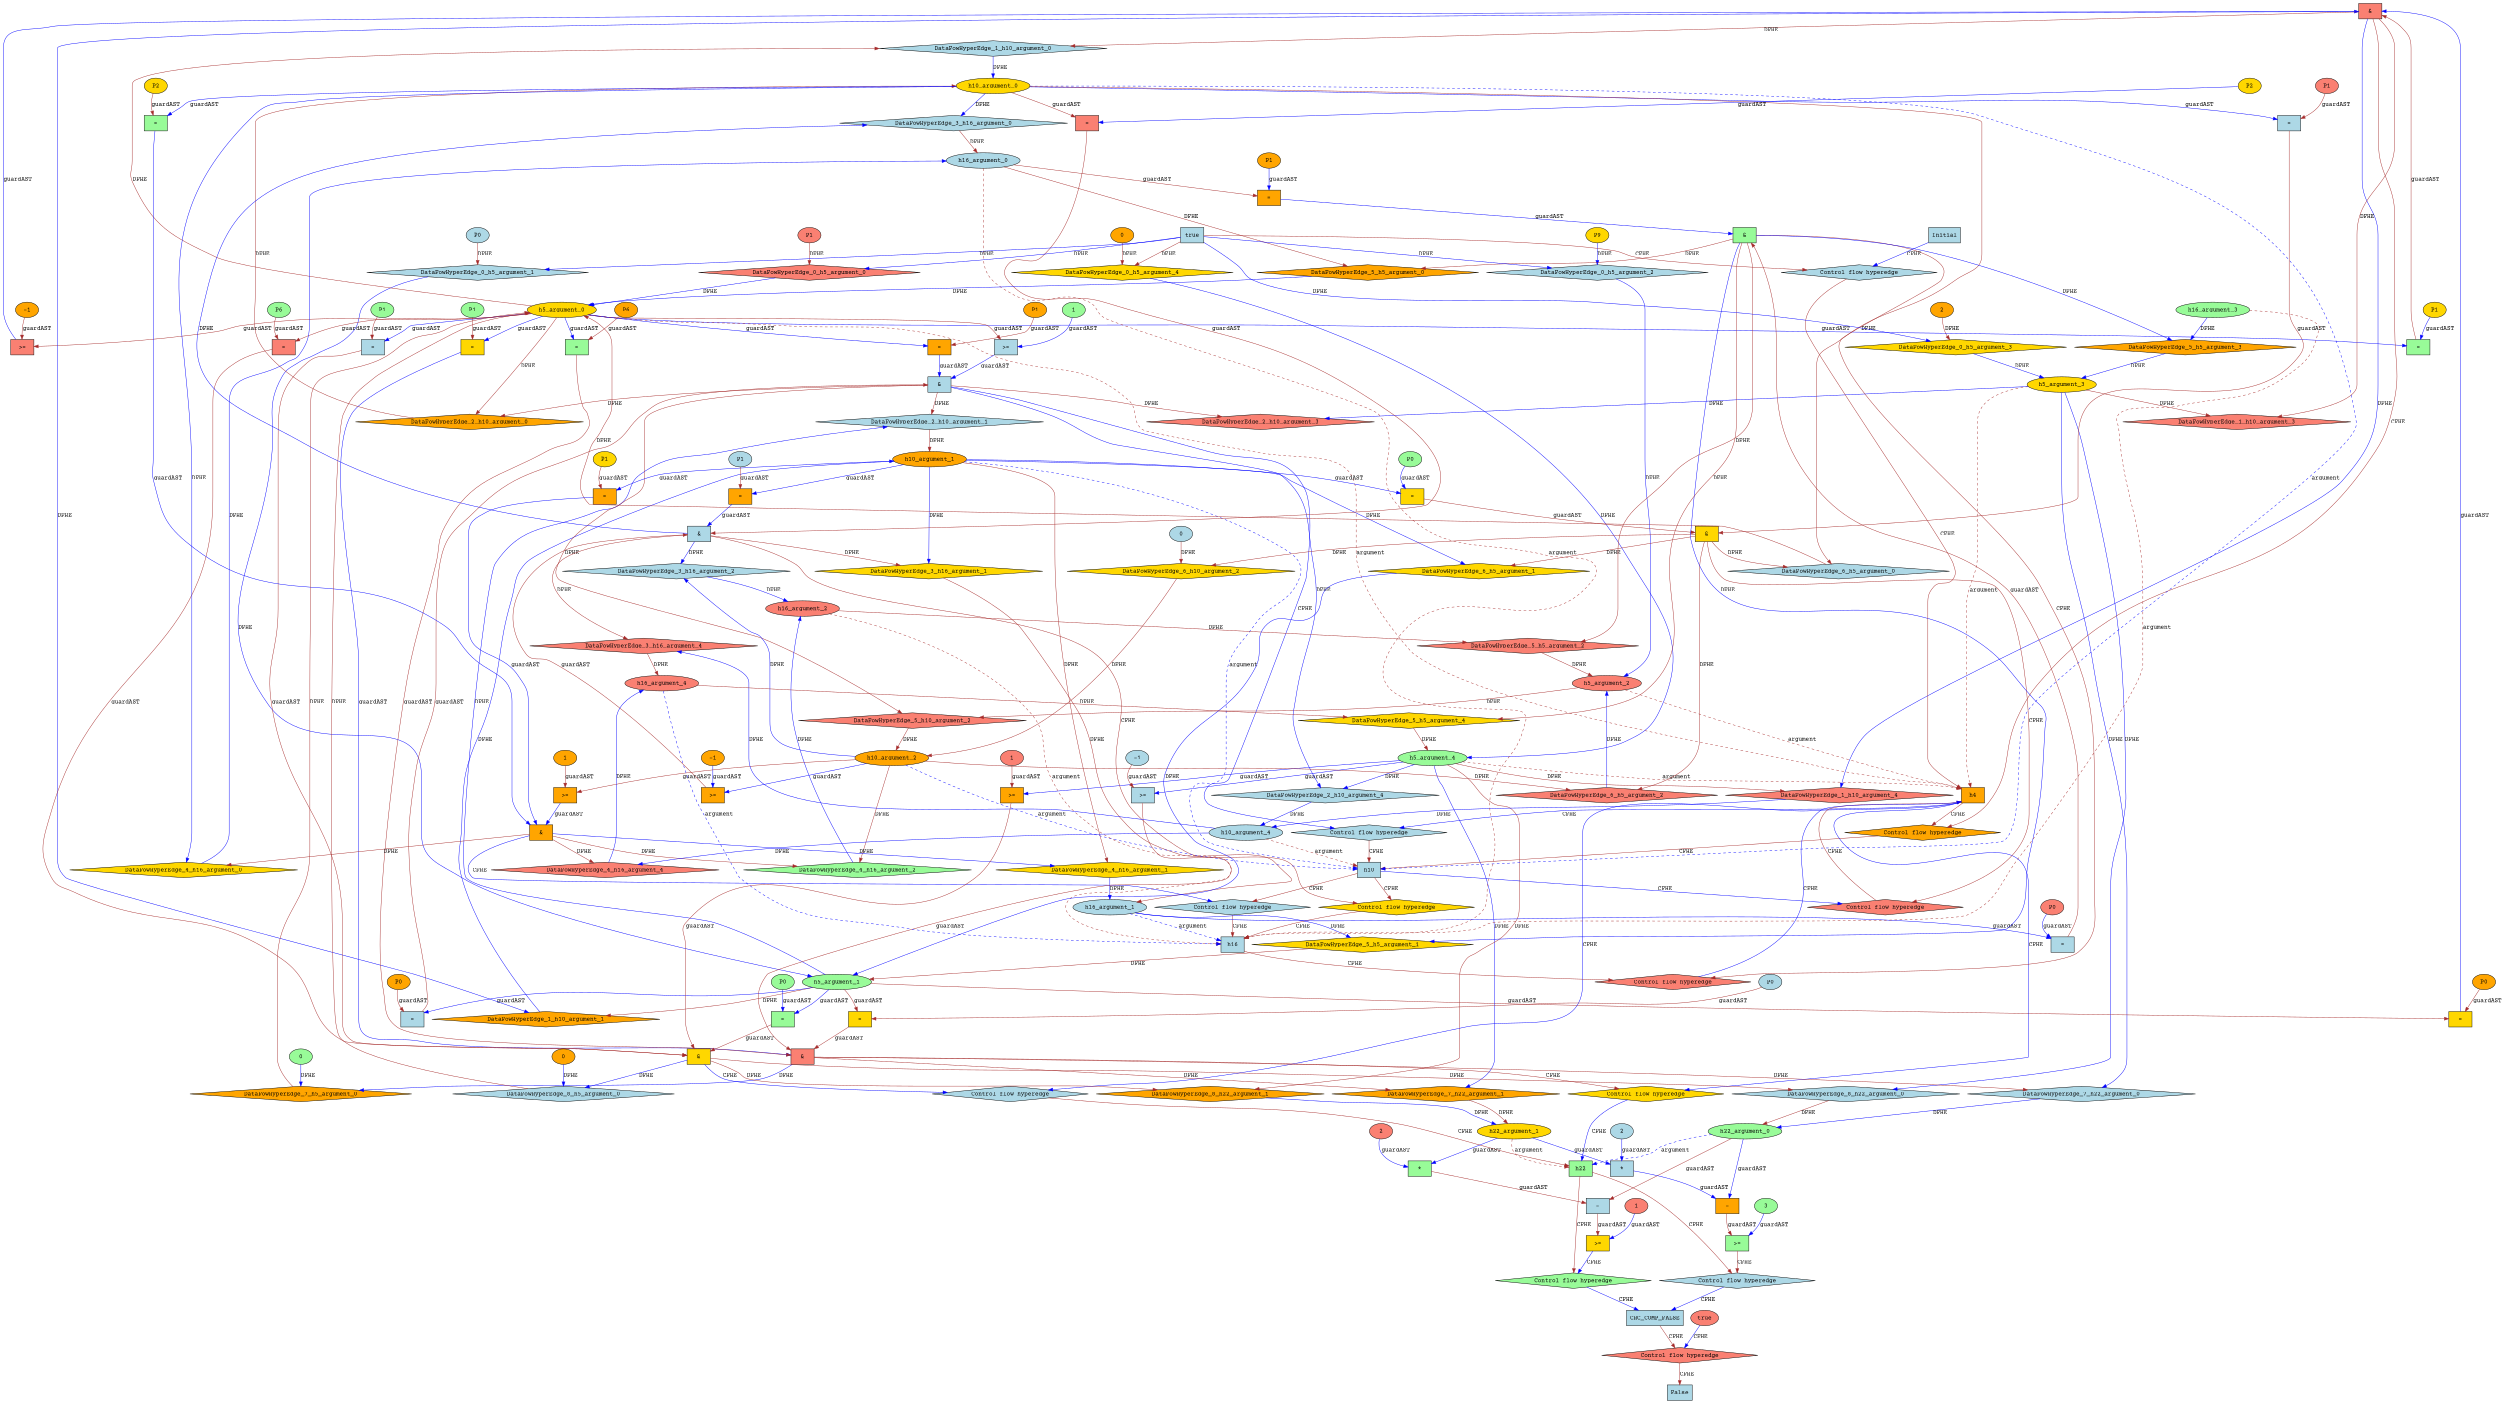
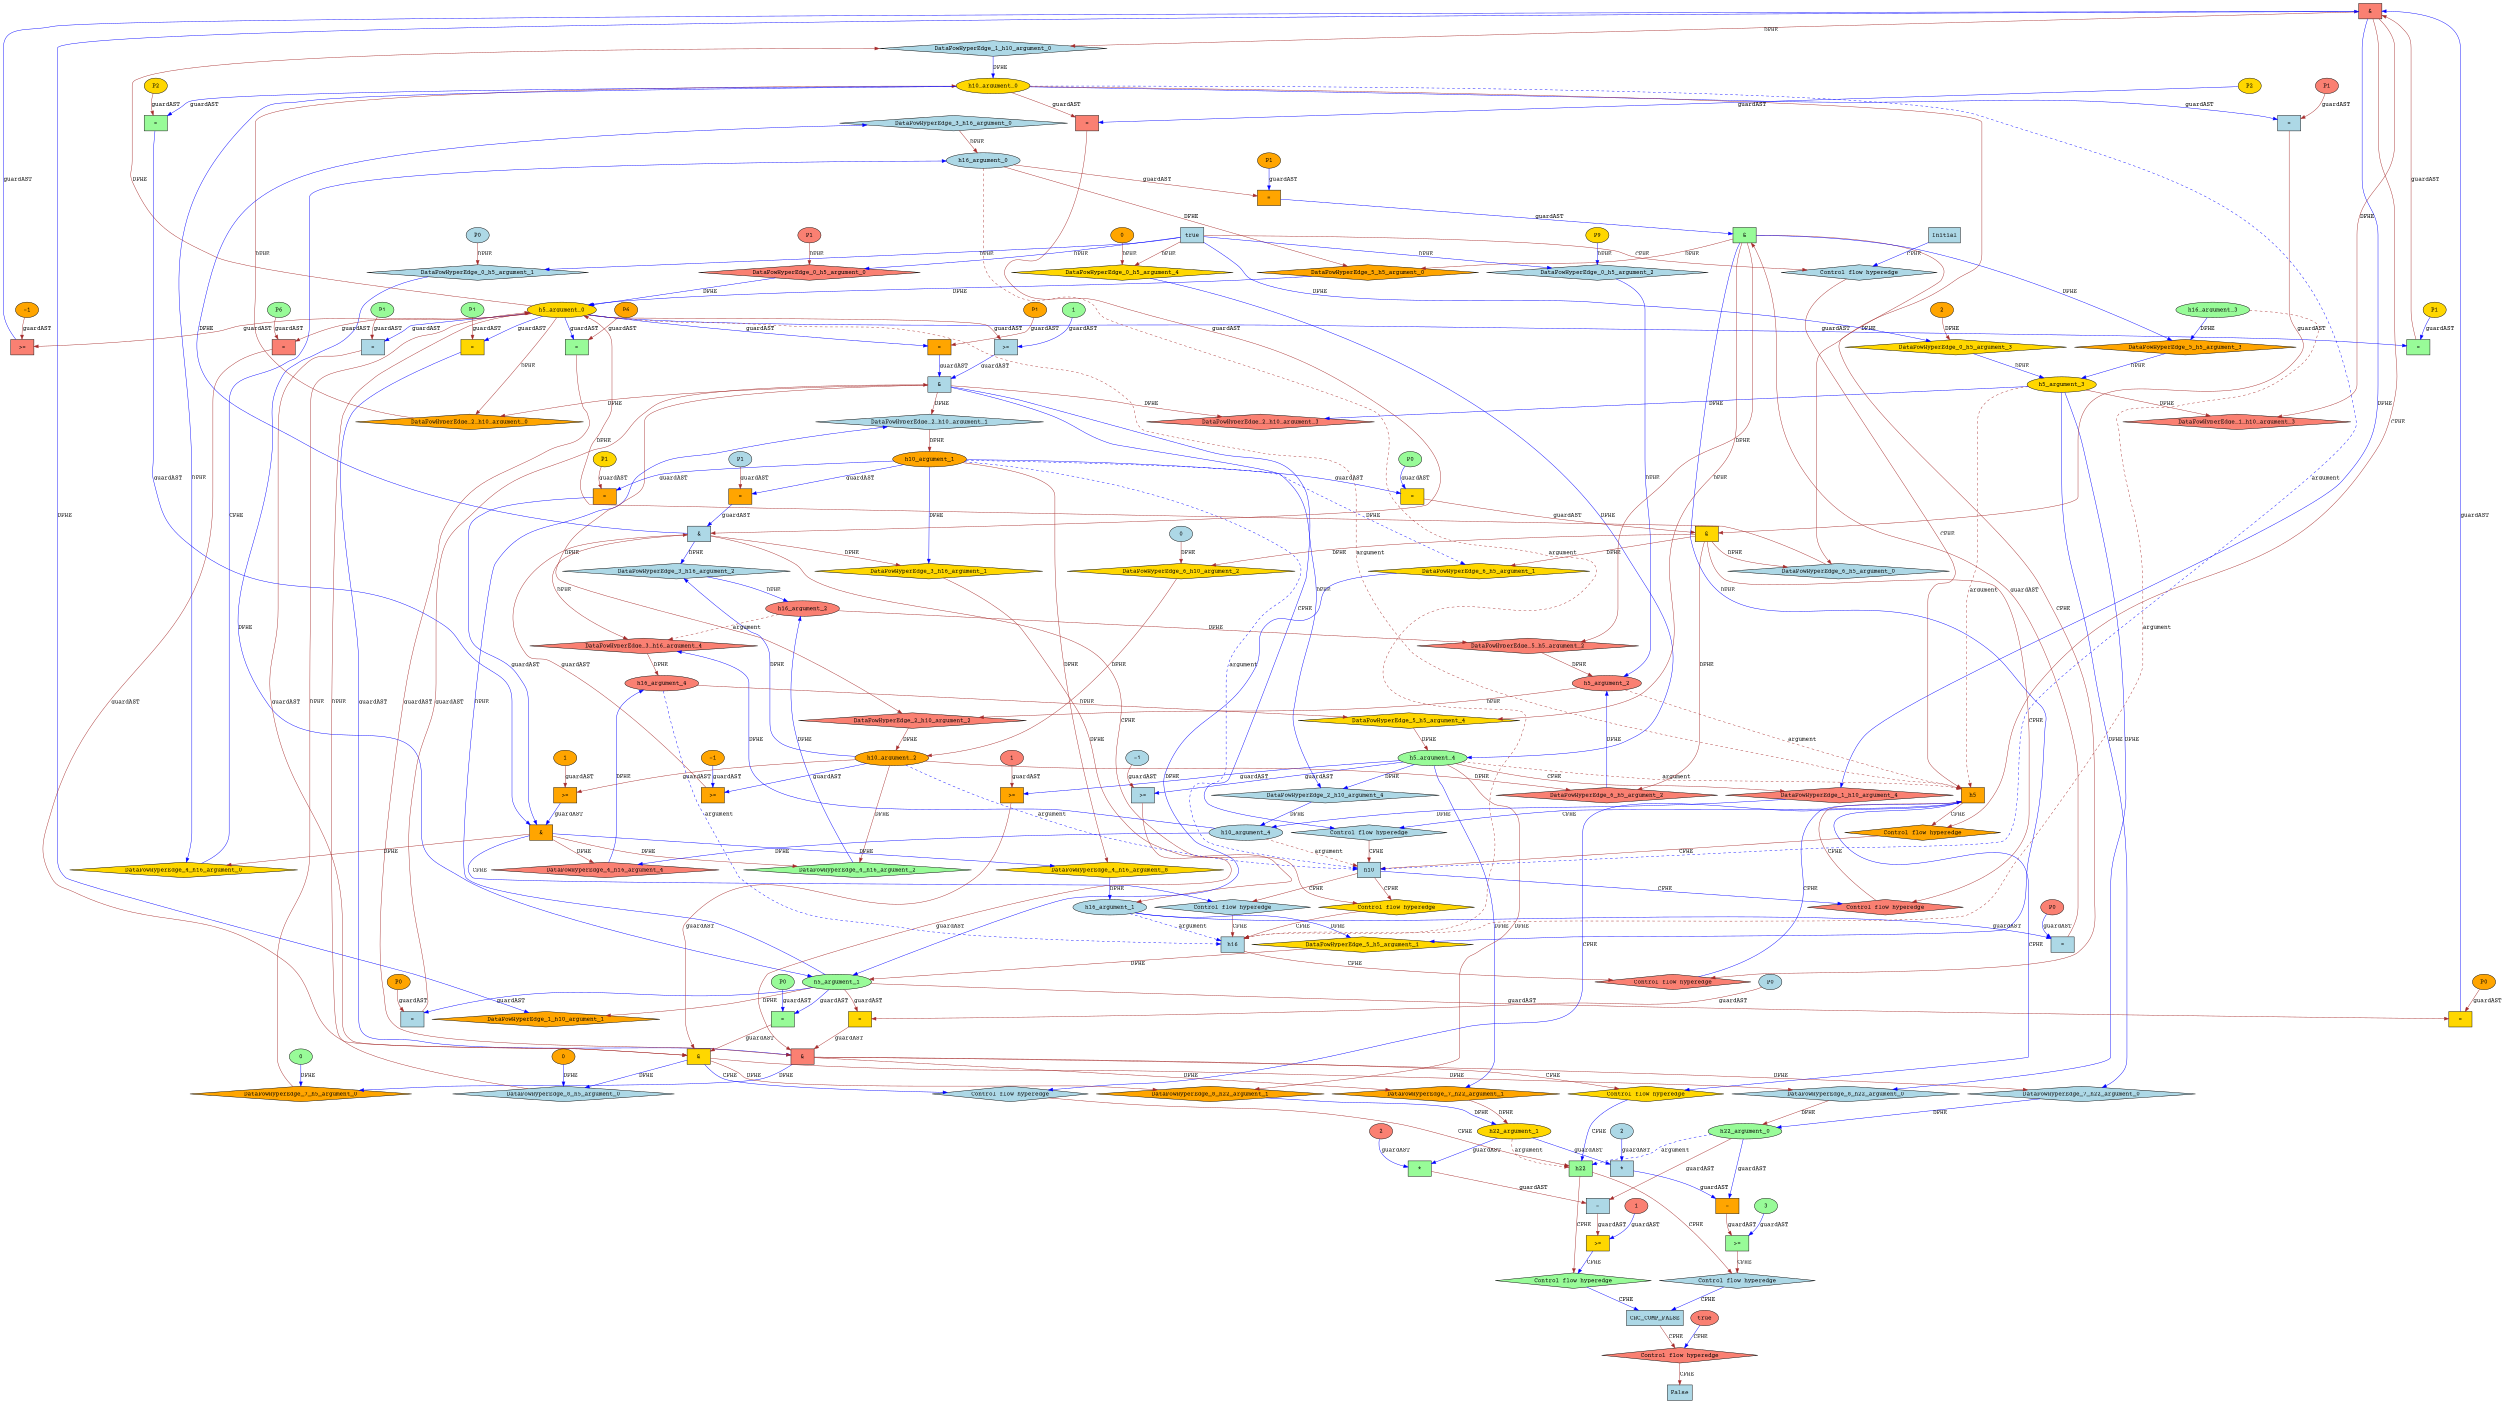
(975, 103) -> none
(1298, 485) -> (1298, 485)
(236, 515) -> (236, 515)
(509, 609) -> none
(912, 721) -> (912, 721)
(1554, 777) -> (1554, 777)
(1973, 795) -> (1973, 795)
(1151, 852) -> (728, 626)
(1110, 870) -> (1110, 870)
